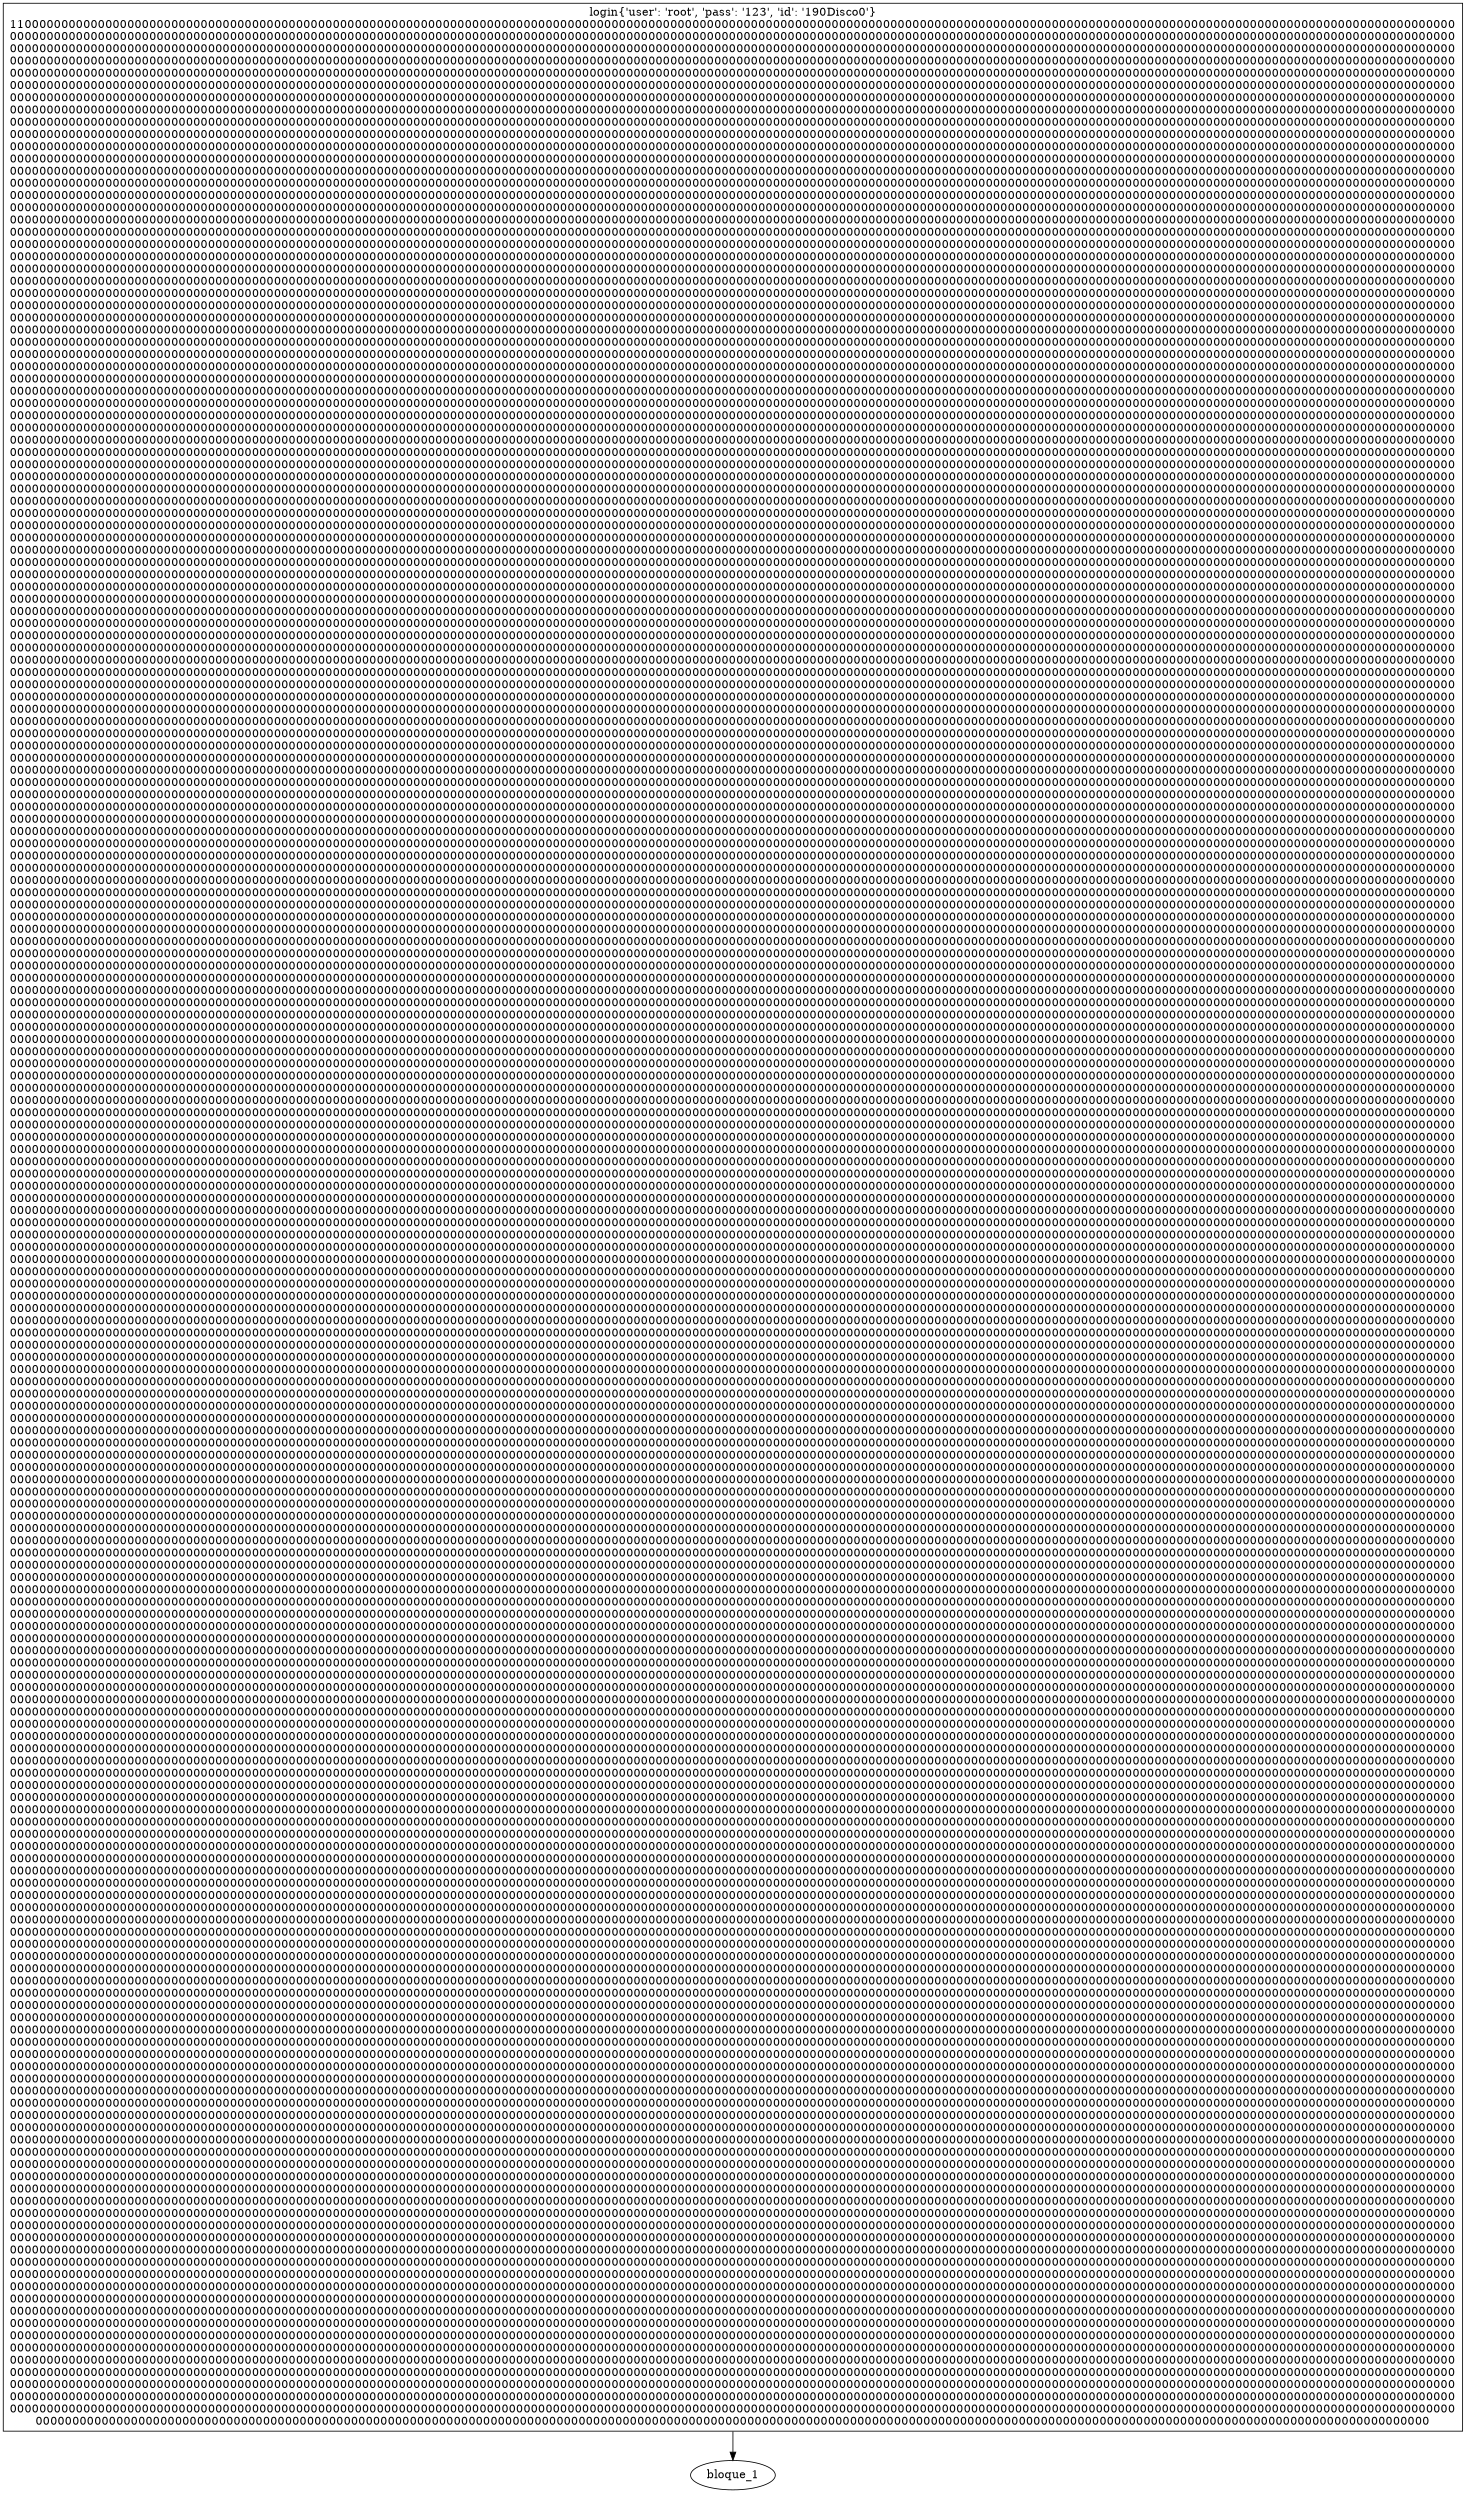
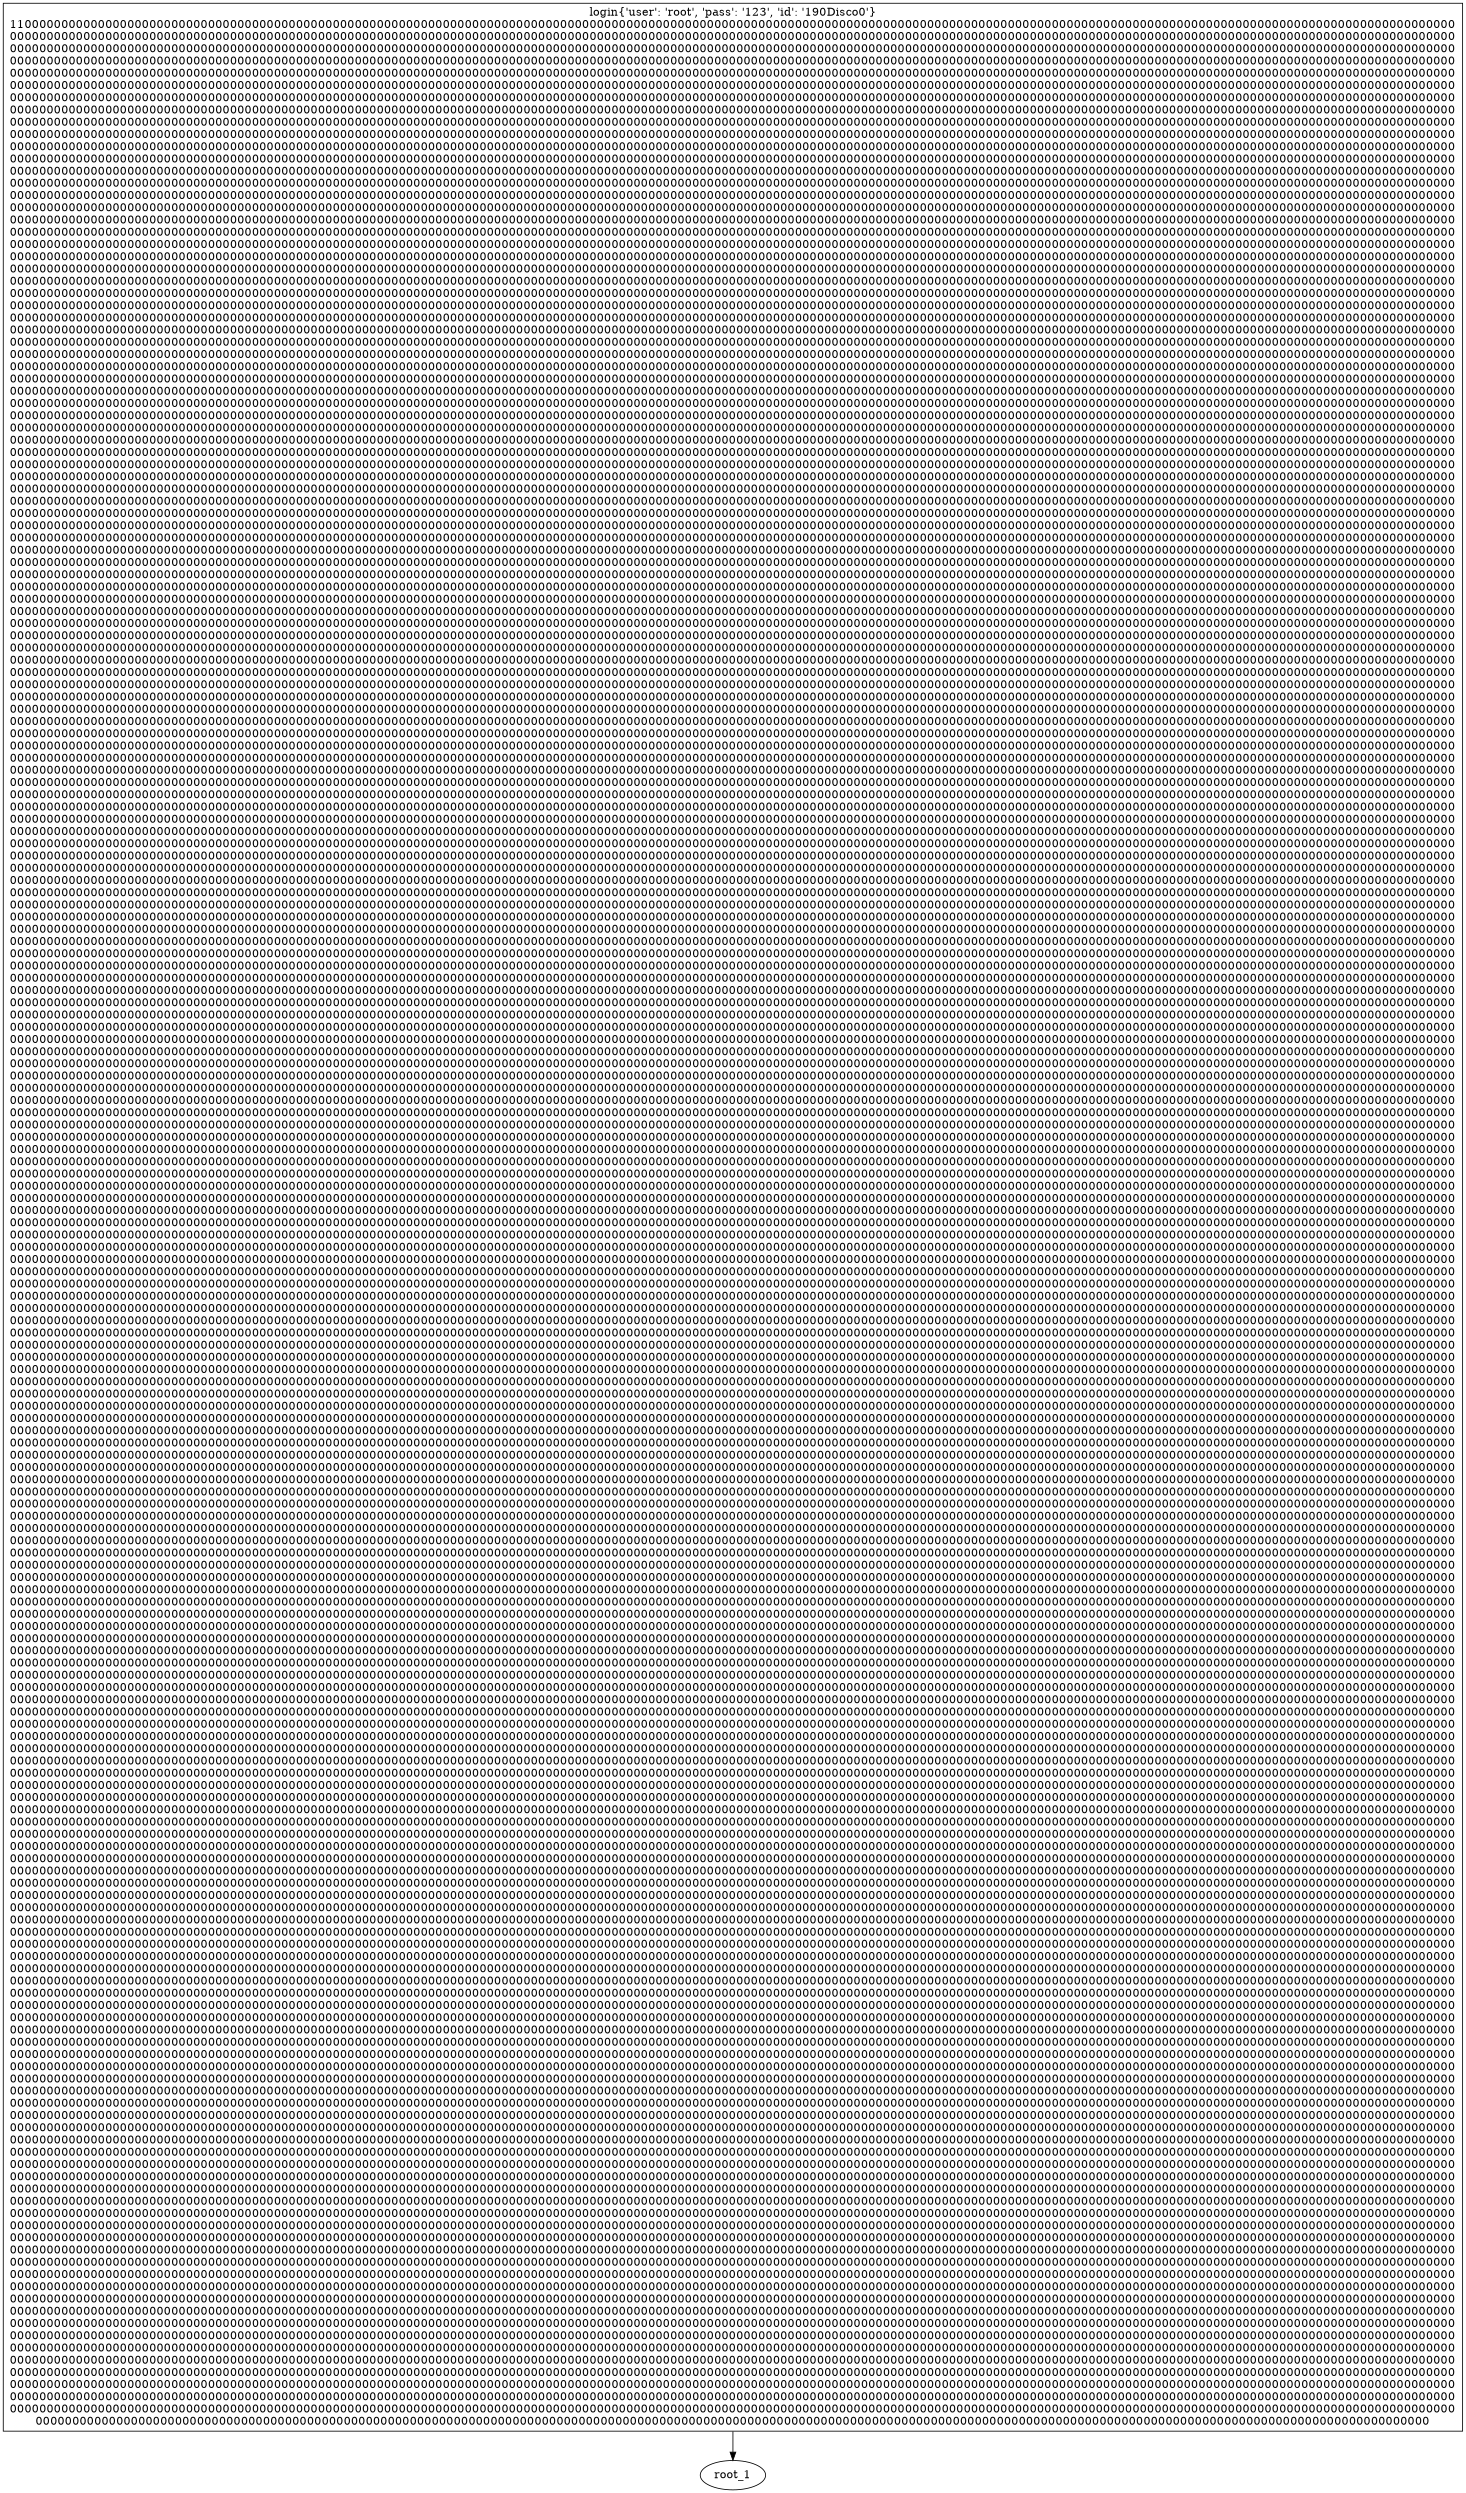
(733, 2475) -> (733, 2475)
